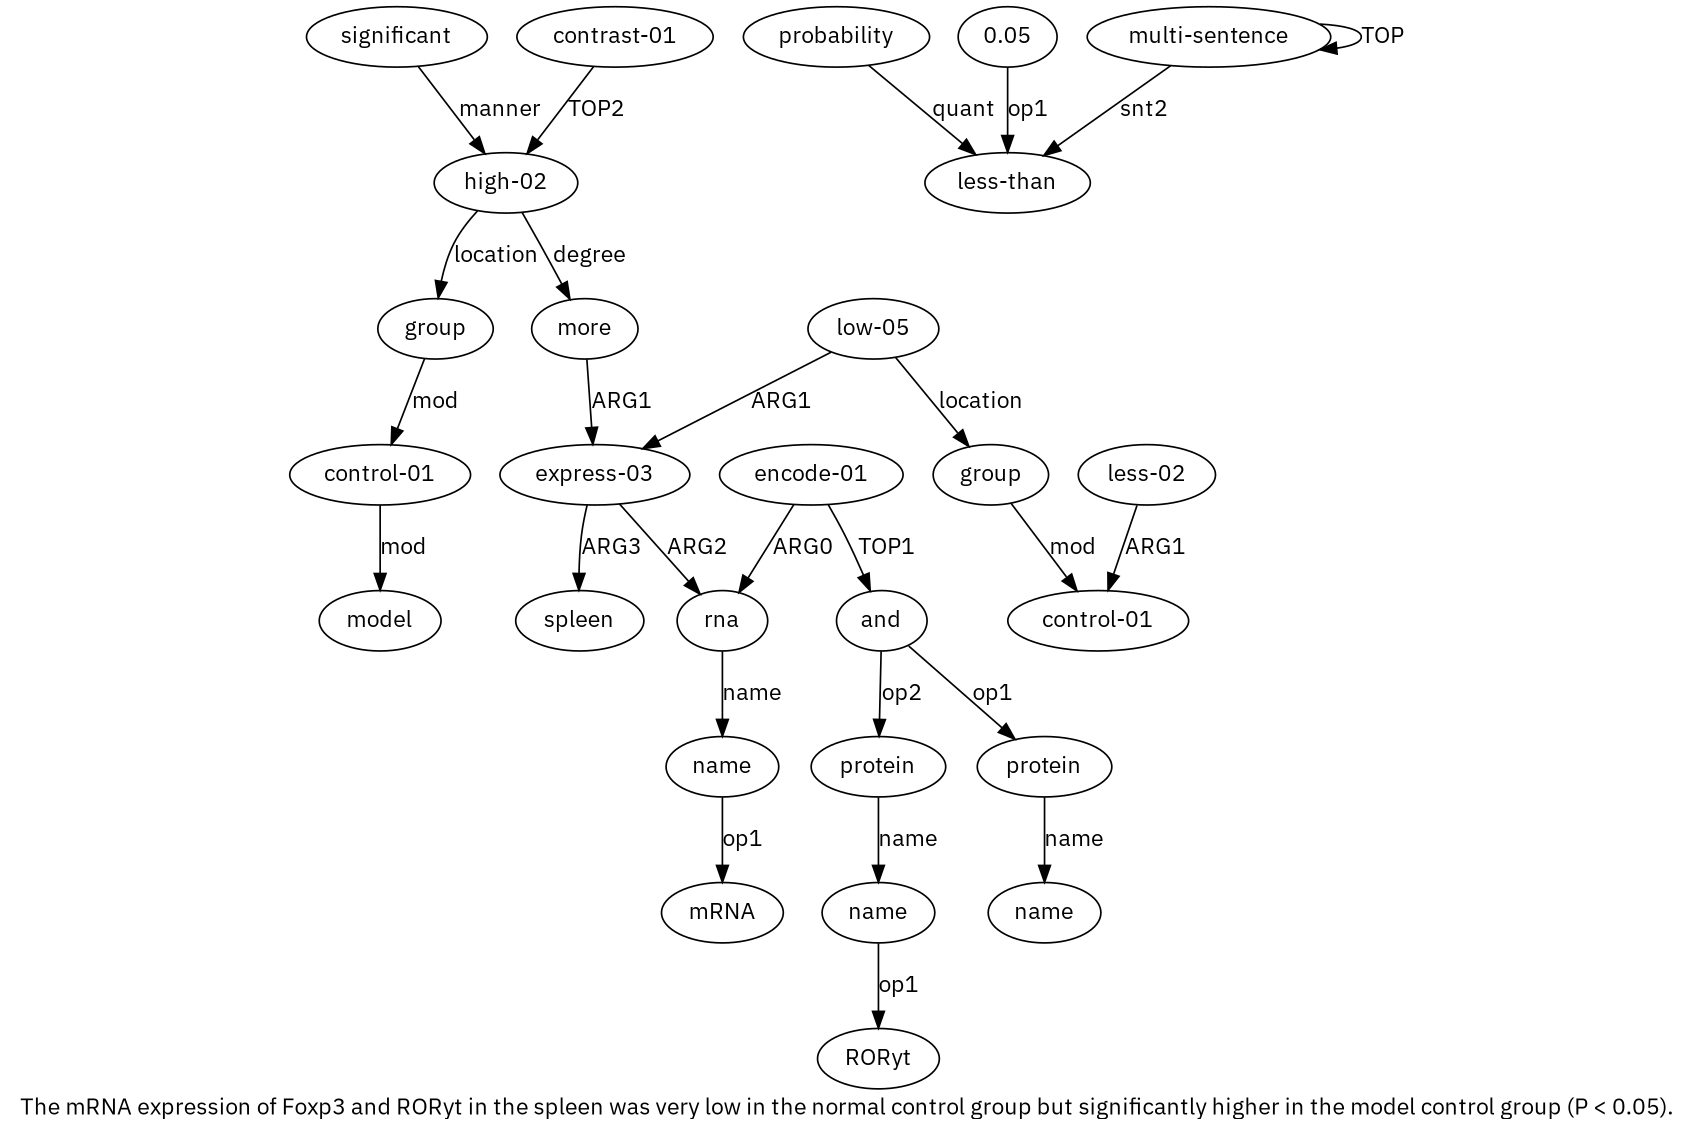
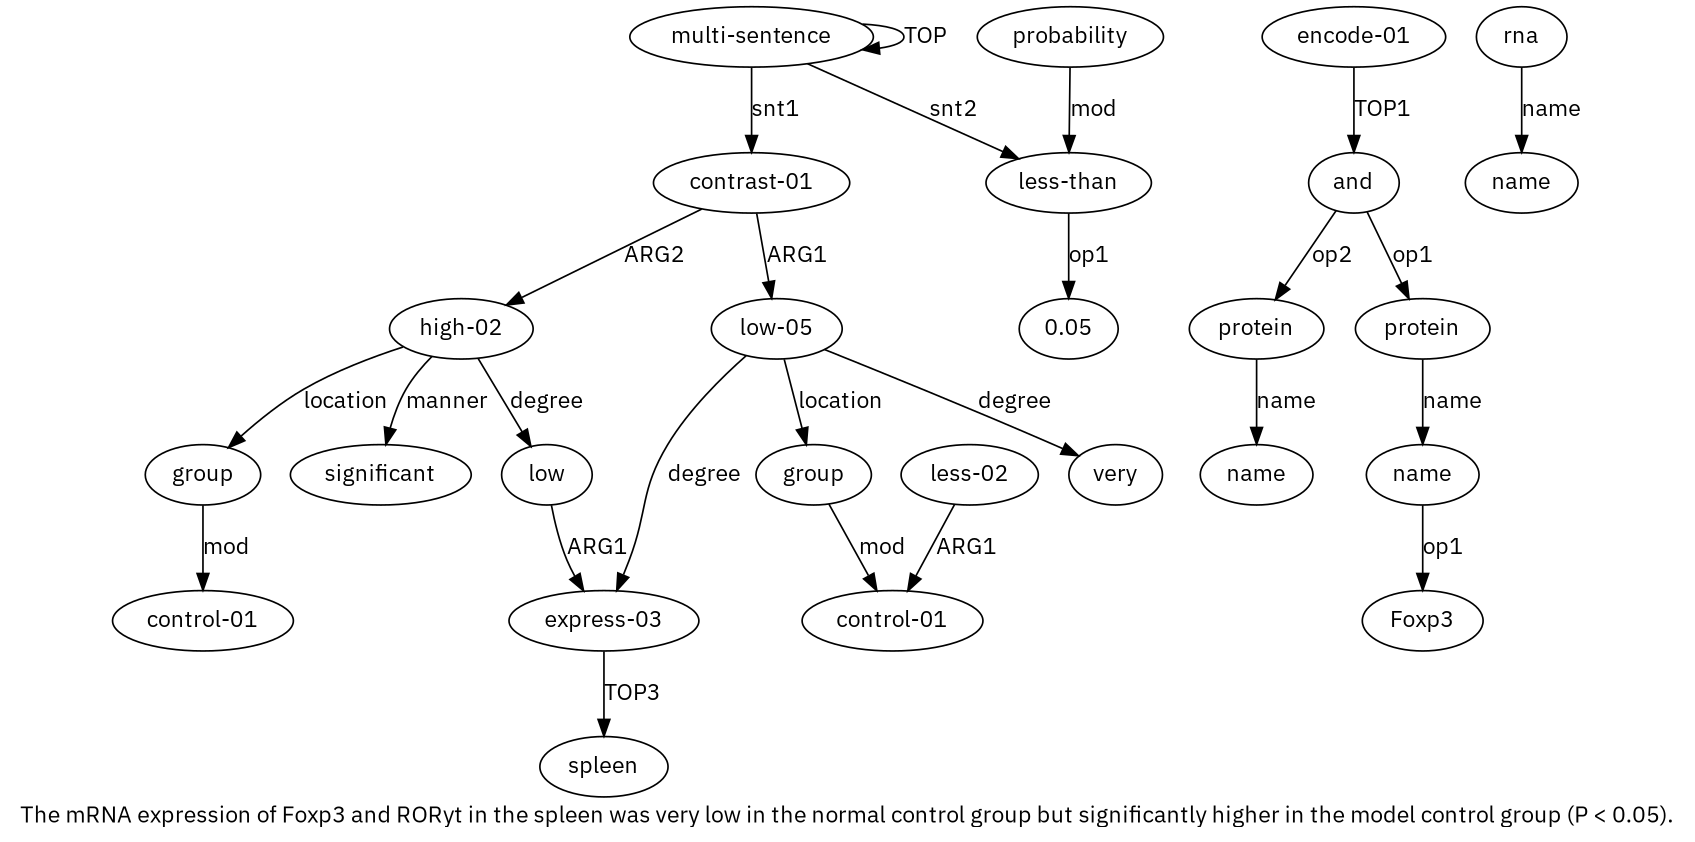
none -> (752, 101)
(1008, 101) -> (1069, 247)
(446, 103) -> (406, 389)
(597, 110) -> (655, 256)
(964, 110) -> (1094, 110)
none -> (763, 247)
(585, 329) -> (547, 475)
(782, 402) -> (705, 475)
none -> (1116, 475)
(771, 541) -> none
(654, 543) -> none
(613, 548) -> (632, 694)
(380, 621) -> none
none -> (1423, 621)
(722, 913) -> none
(878, 1059) -> none
